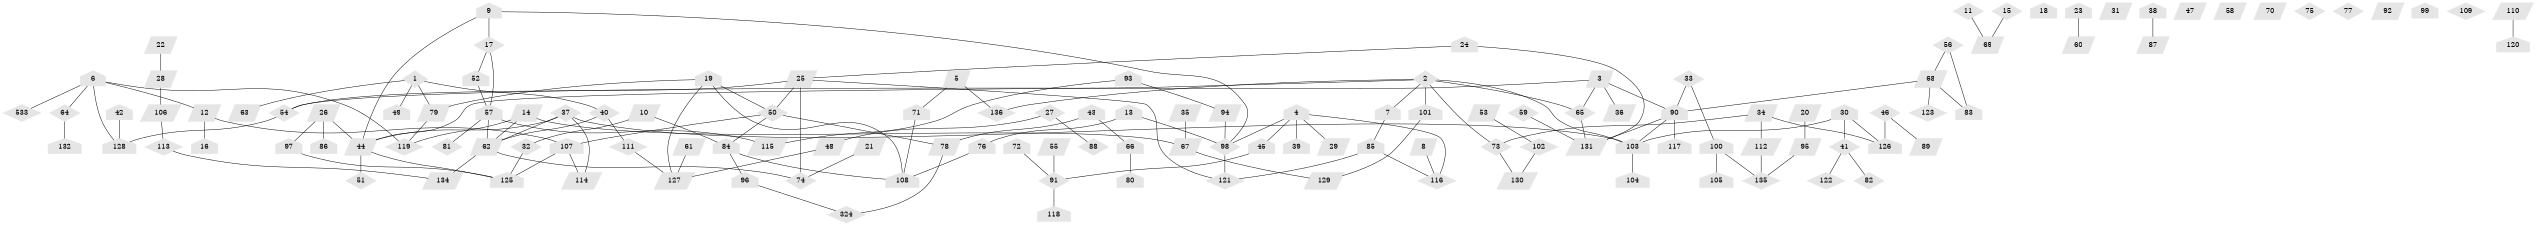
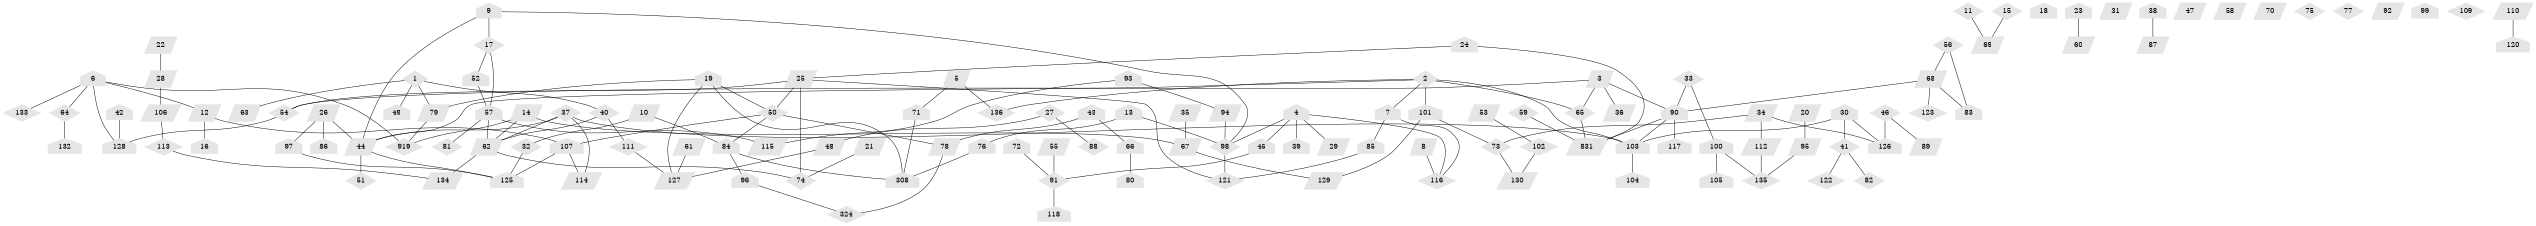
(22, 113) -> (22, 113)
(1458, 115) -> (1464, 131)
(404, 147) -> (404, 147)
(1587, 147) -> (1587, 147)
(1406, 165) -> (1450, 132)
(902, 181) -> (902, 181)
